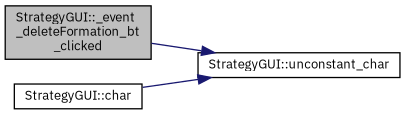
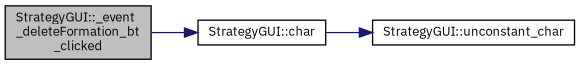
(176, 47) -> (168, 33)
